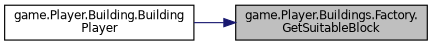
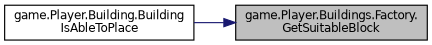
(99, 23) -> (99, 23)
